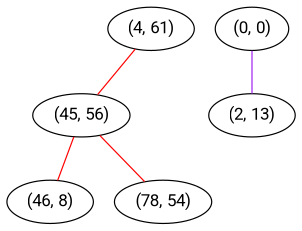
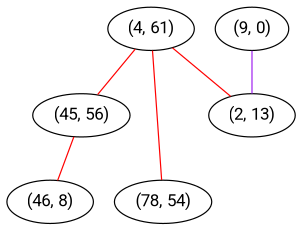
(252, 29) -> (252, 29)
none -> (202, 72)
(122, 159) -> (157, 115)
